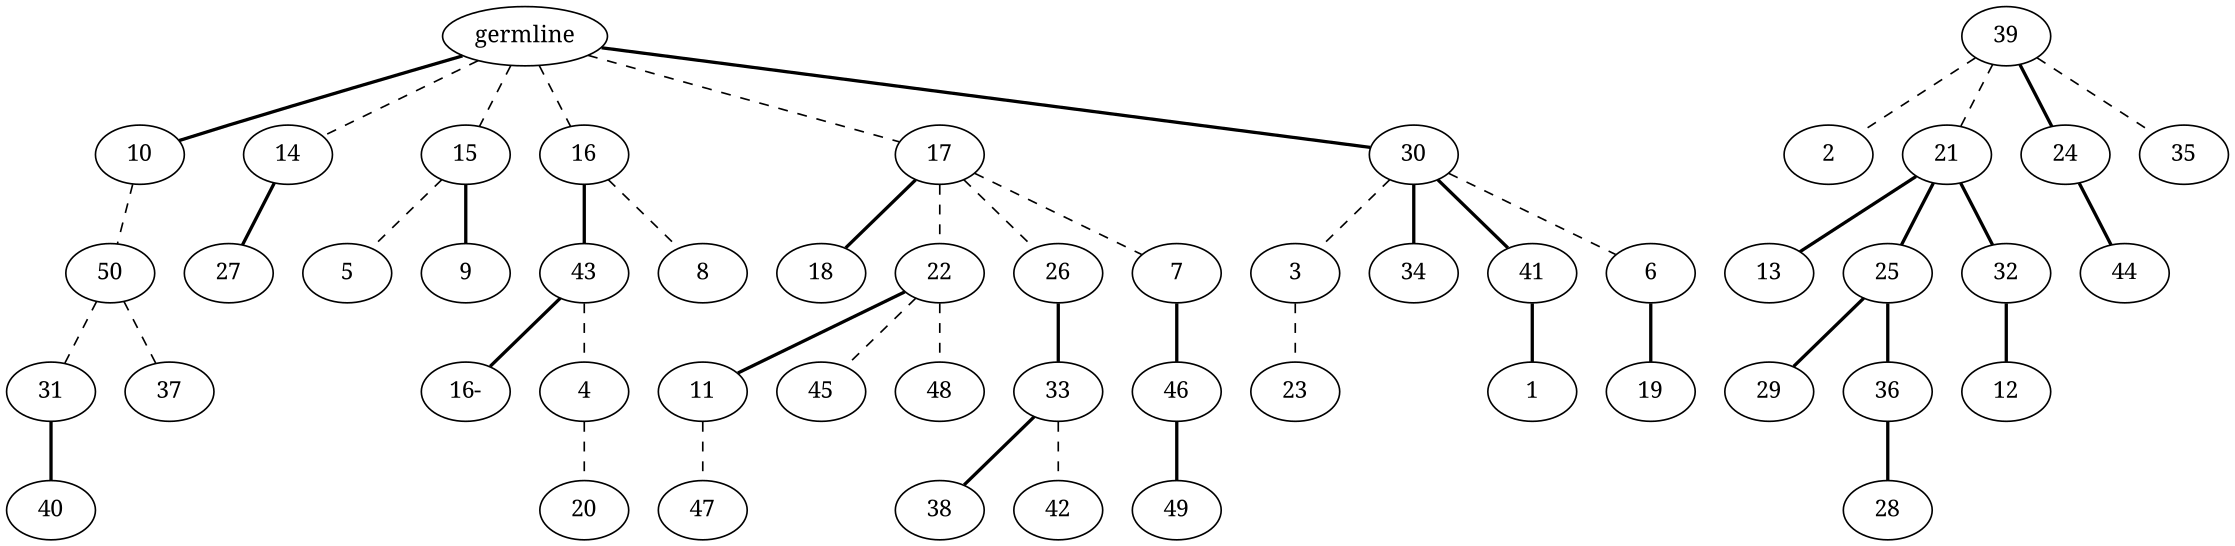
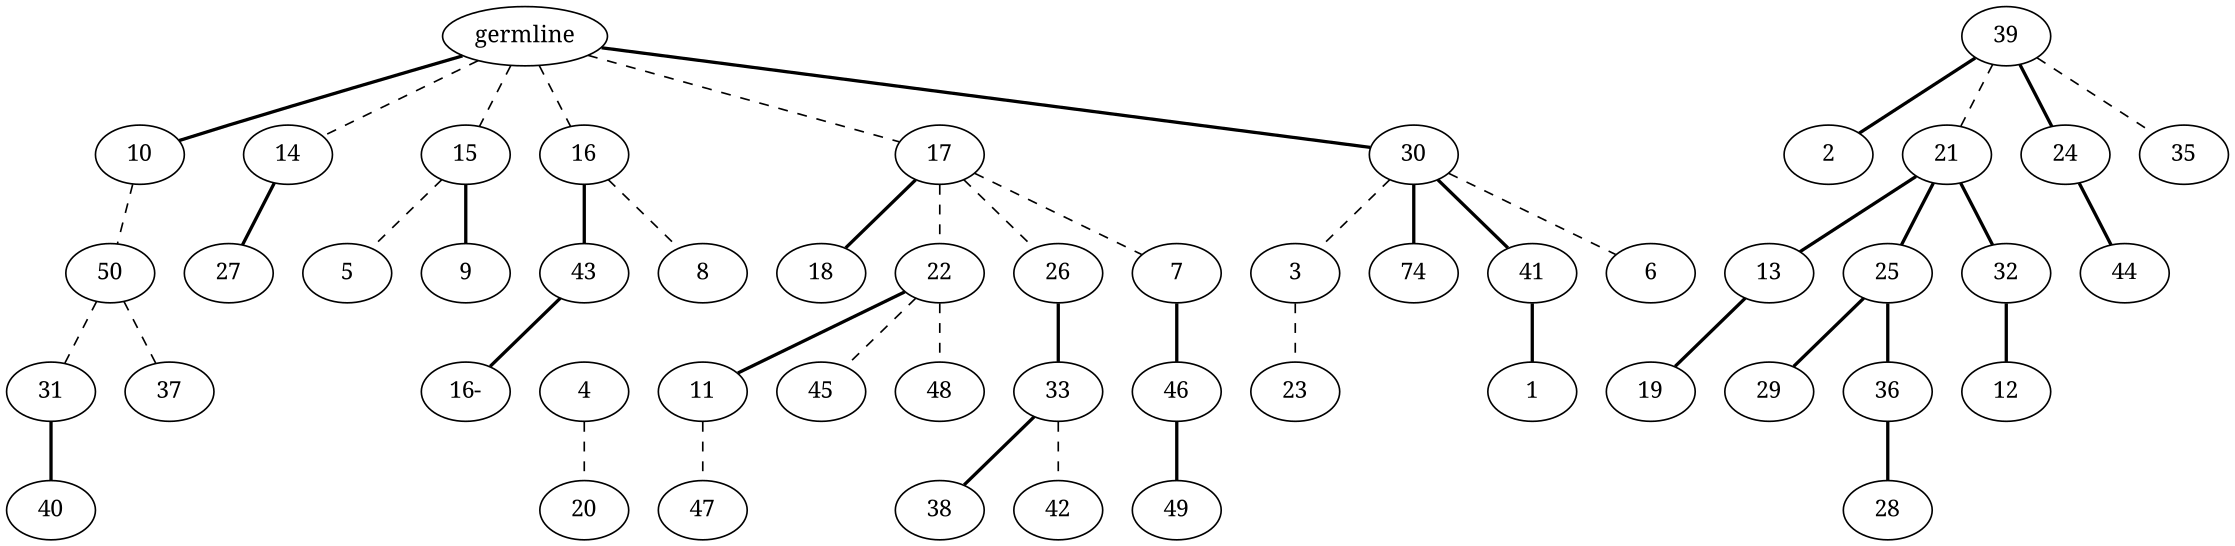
(1917, 96) -> (1917, 96)
(1414, 273) -> (1414, 273)
(584, 333) -> none
(1651, 333) -> (1710, 332)
